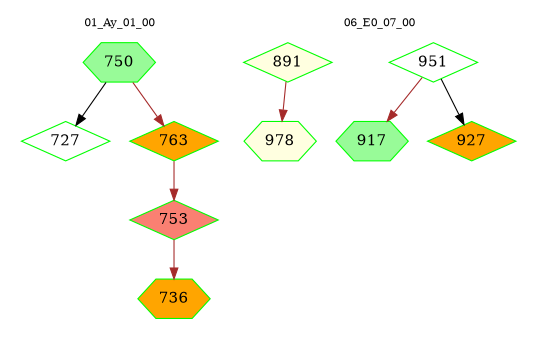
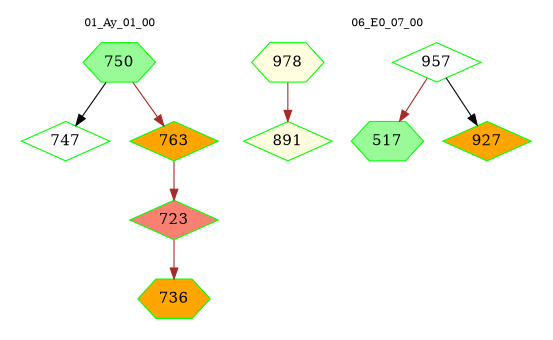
(433, 62) -> (437, 62)
(285, 96) -> (288, 96)
(66, 141) -> (66, 141)
(372, 141) -> (387, 141)
(174, 220) -> (174, 220)
